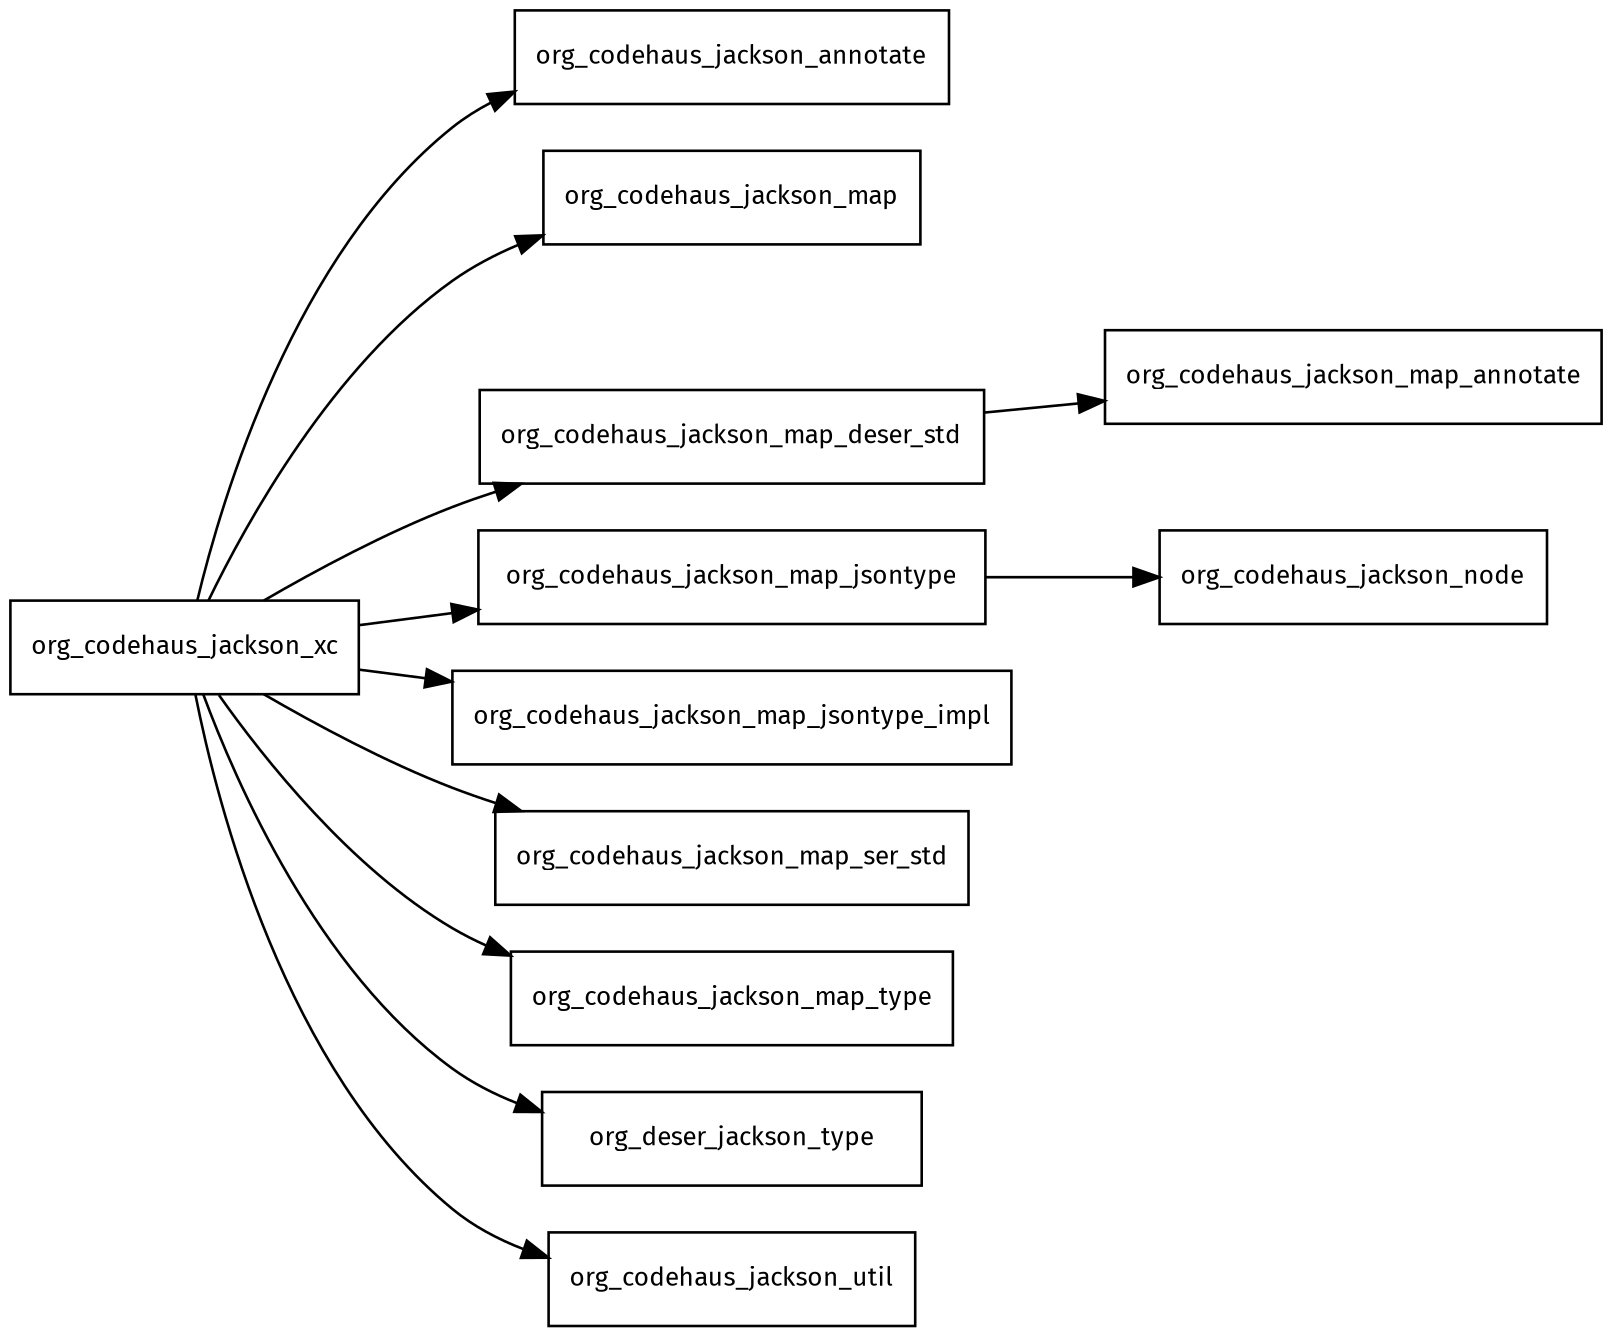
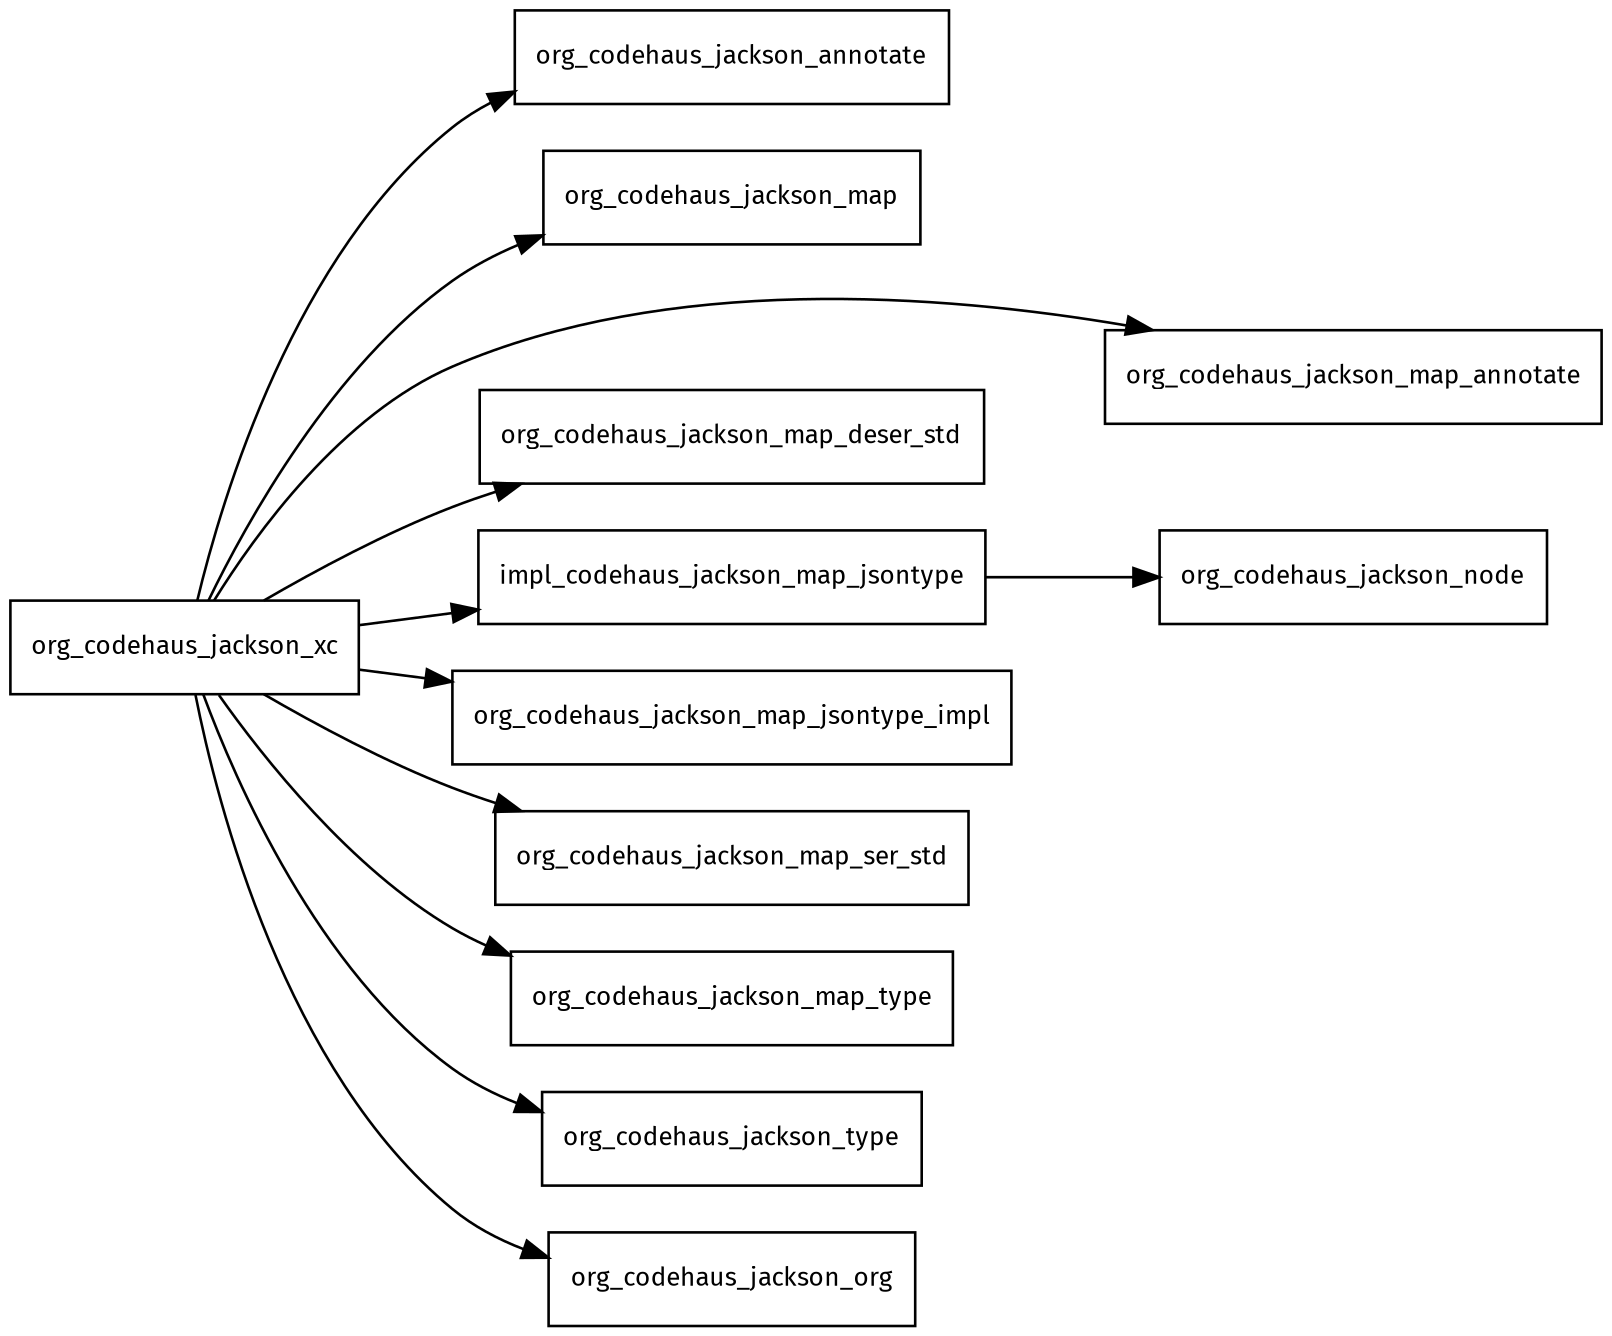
(1031, 408) -> (618, 318)
(732, 577) -> (732, 577)
(732, 1139) -> (732, 1139)
(732, 1279) -> (732, 1279)
